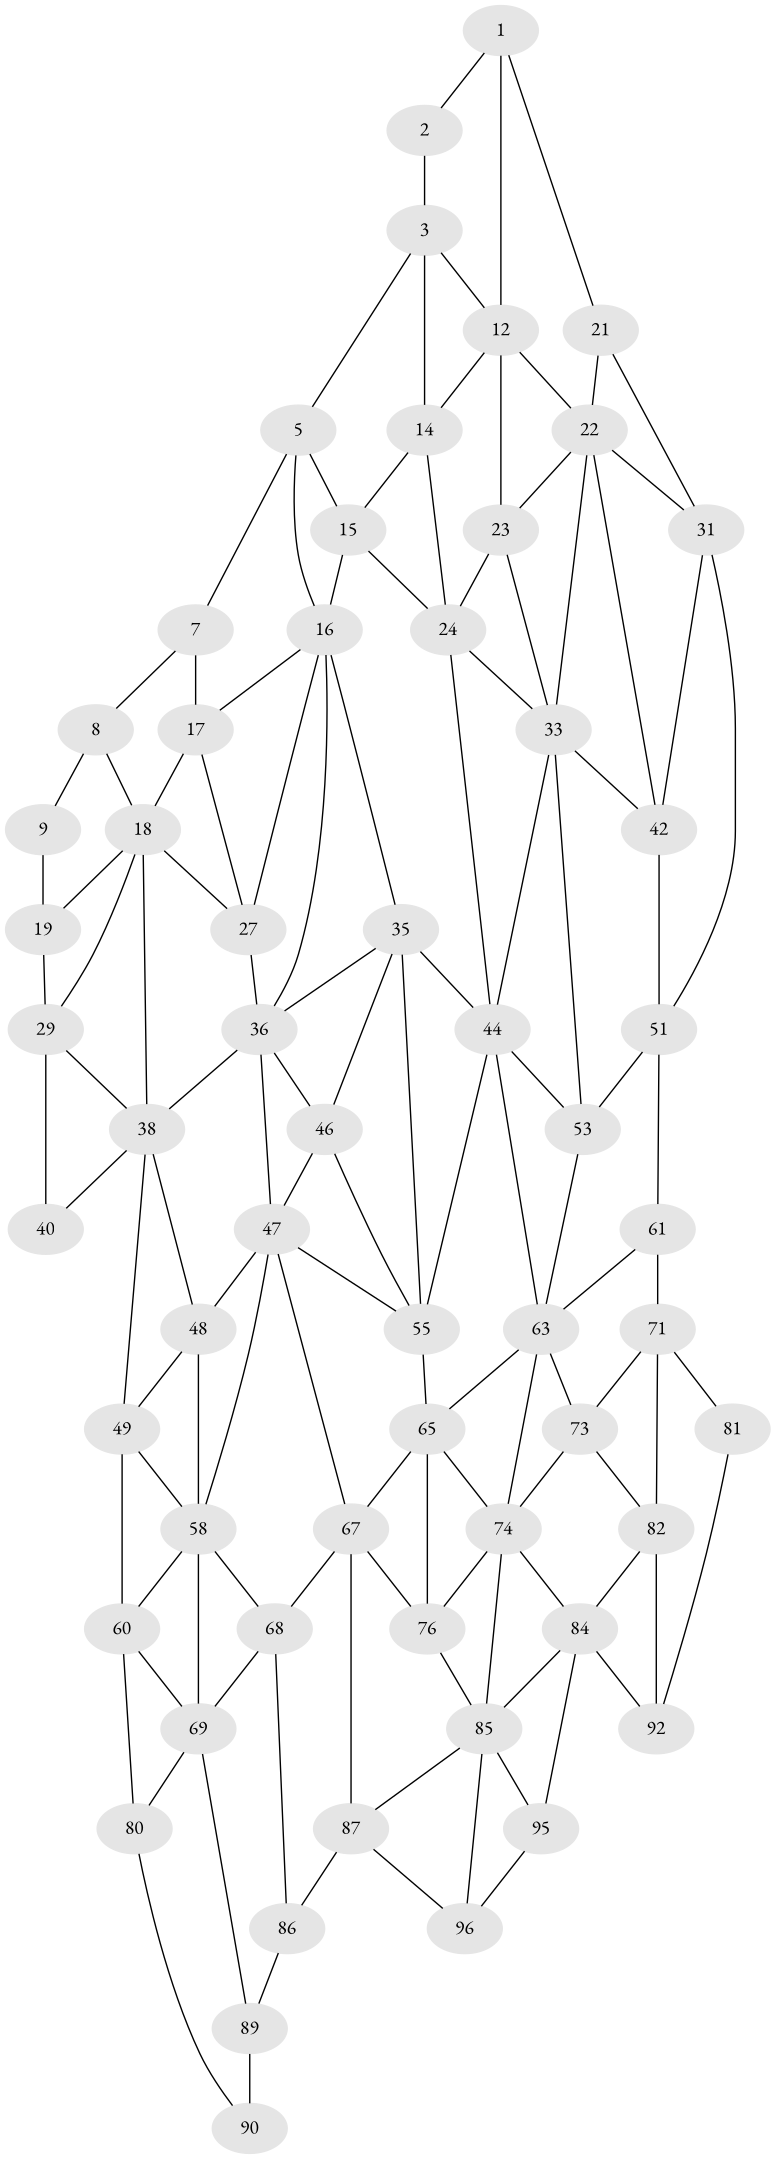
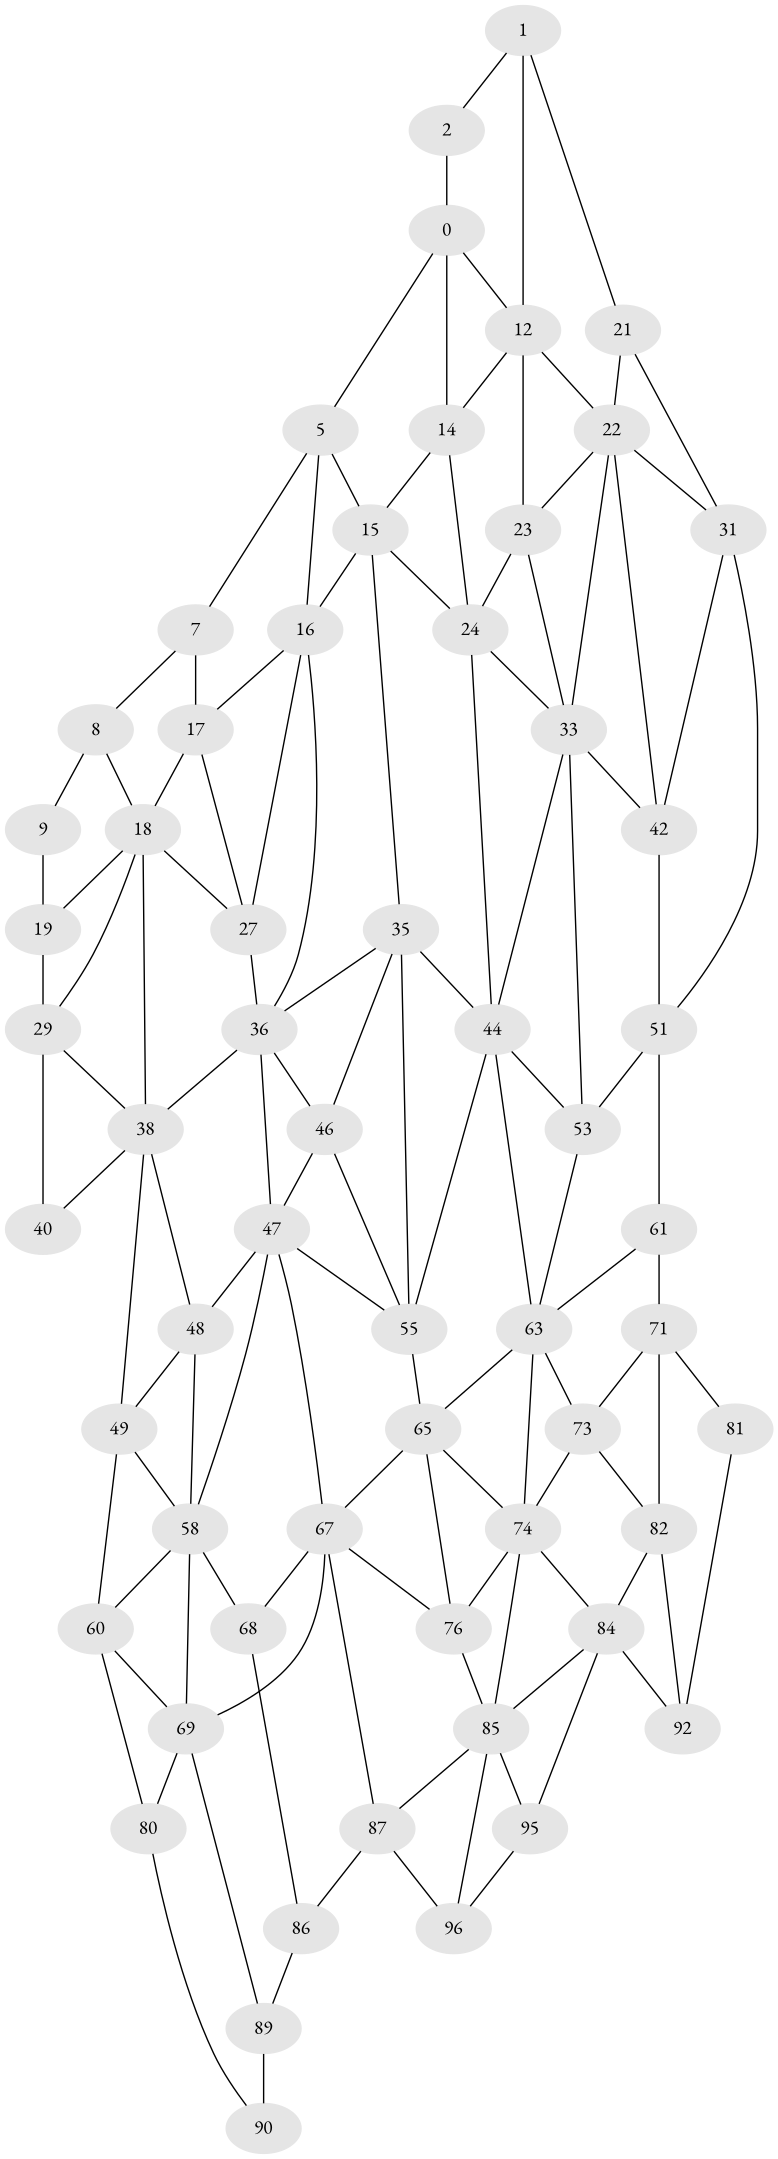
(425, 230) -> (447, 230)
(363, 780) -> (386, 730)
(237, 1679) -> (299, 1653)
